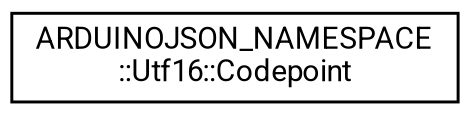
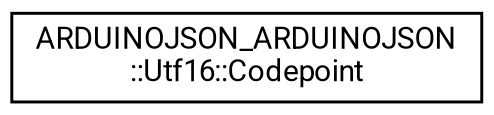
(235, 58) -> (247, 58)
